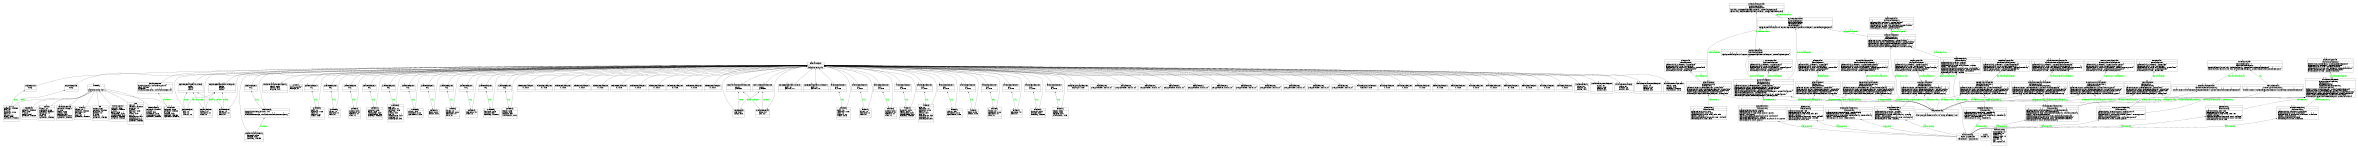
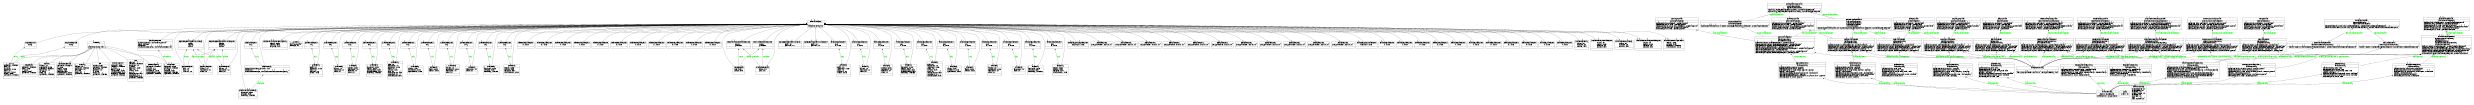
(2261, 76) -> (2380, 33)
(1937, 78) -> (1910, 31)
(1818, 86) -> (1996, 43)
(9, 115) -> (10, 72)
